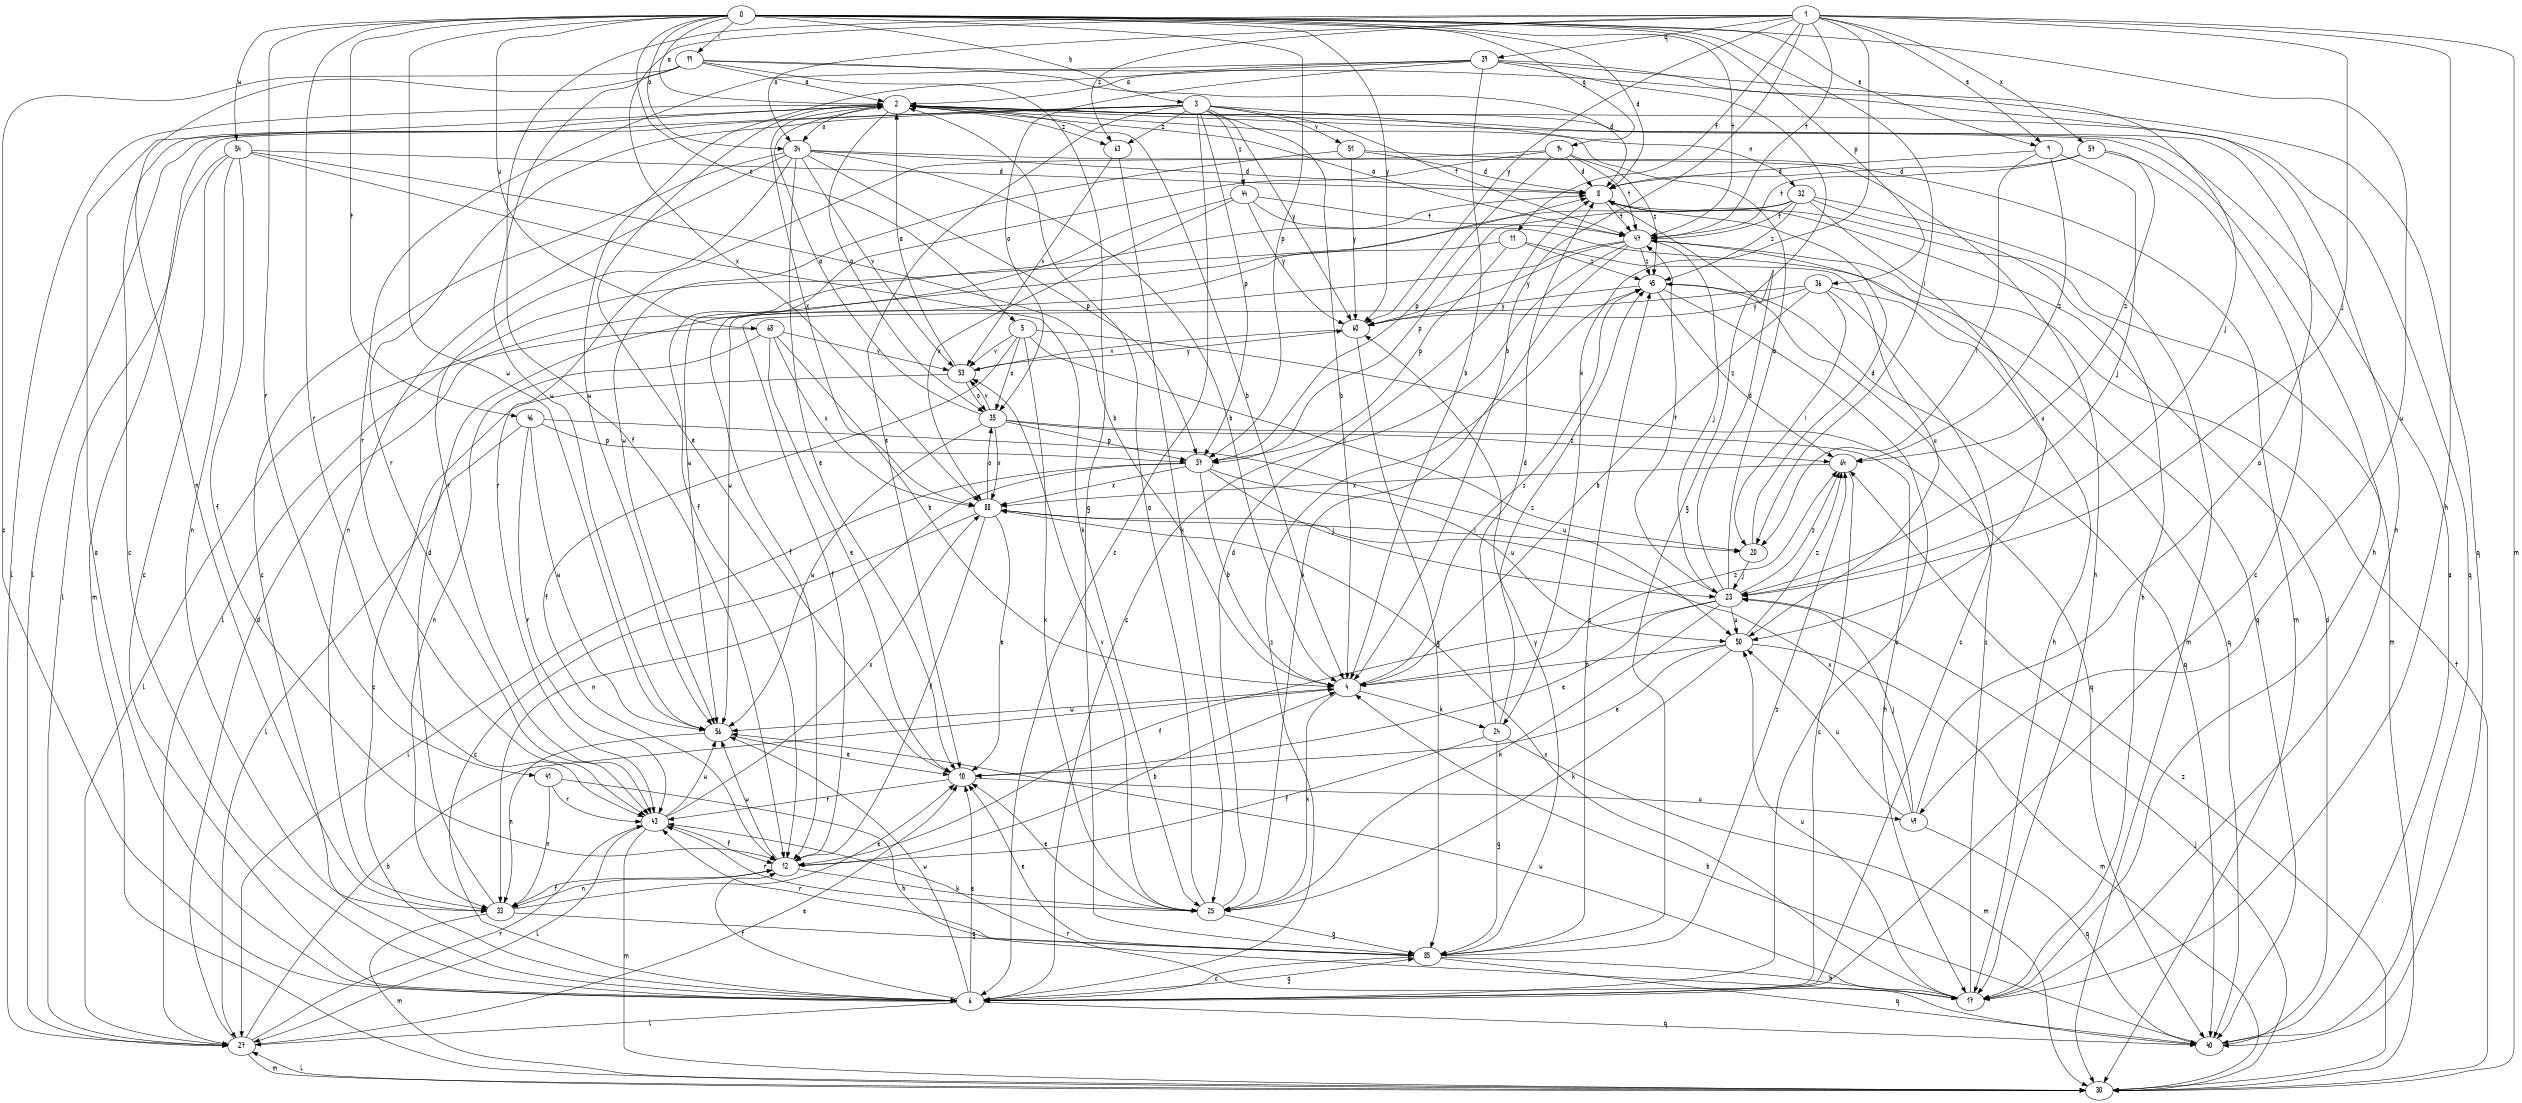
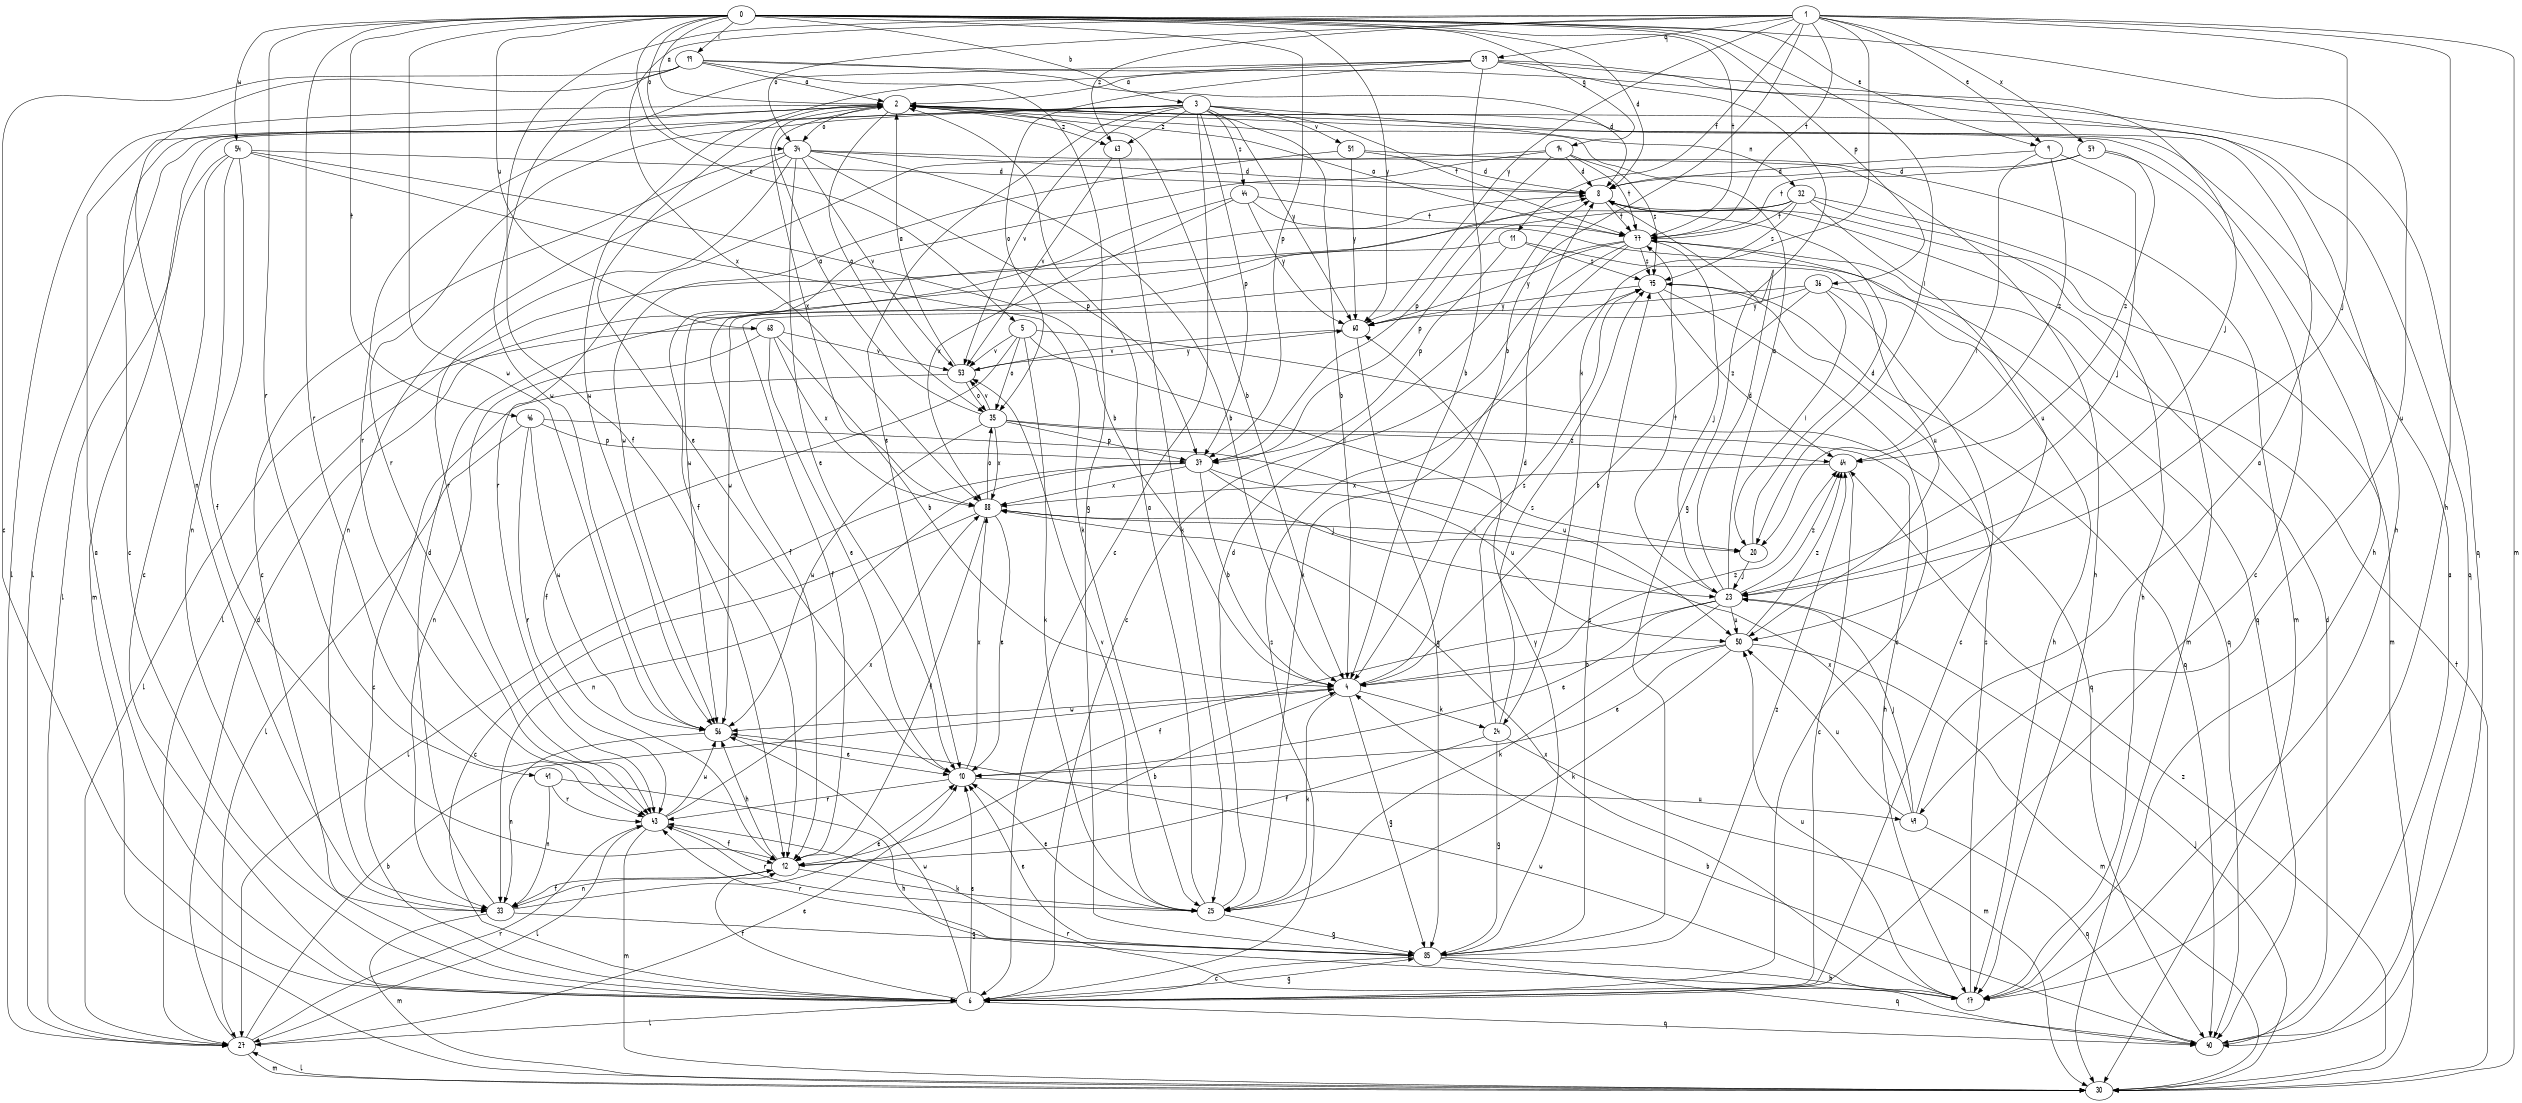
none -> (1042, 202)
(1638, 239) -> (1638, 239)
(1652, 284) -> (1652, 284)
none -> (977, 646)
(747, 800) -> (747, 800)
none -> (1386, 819)
